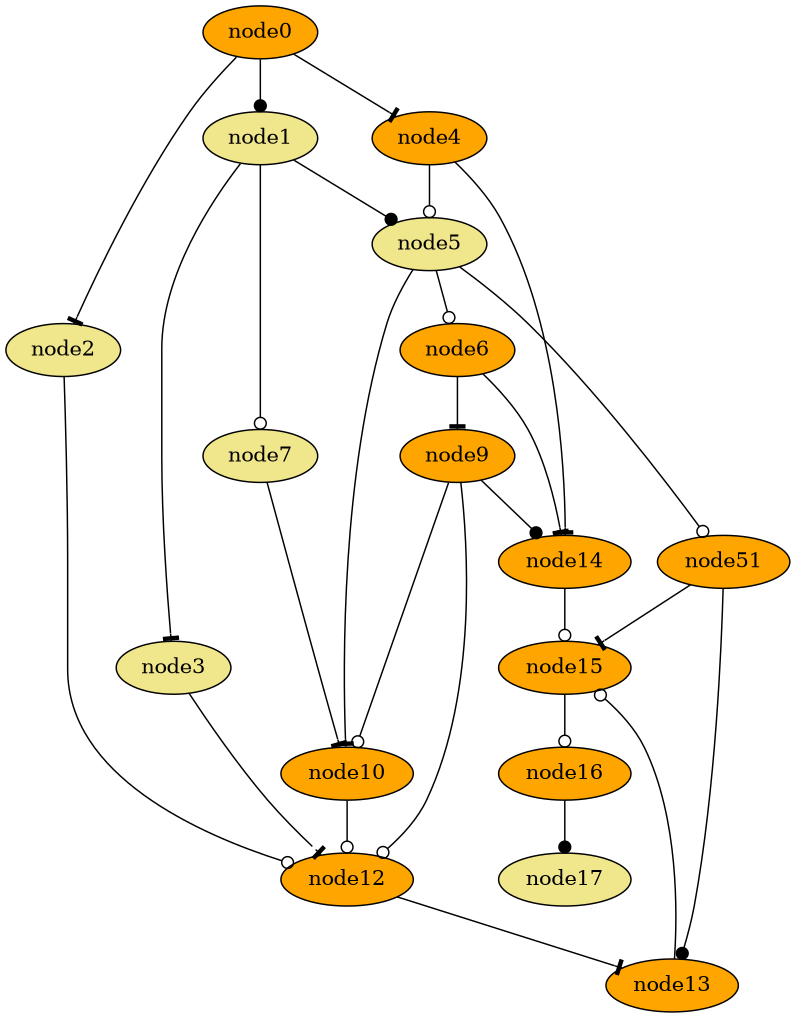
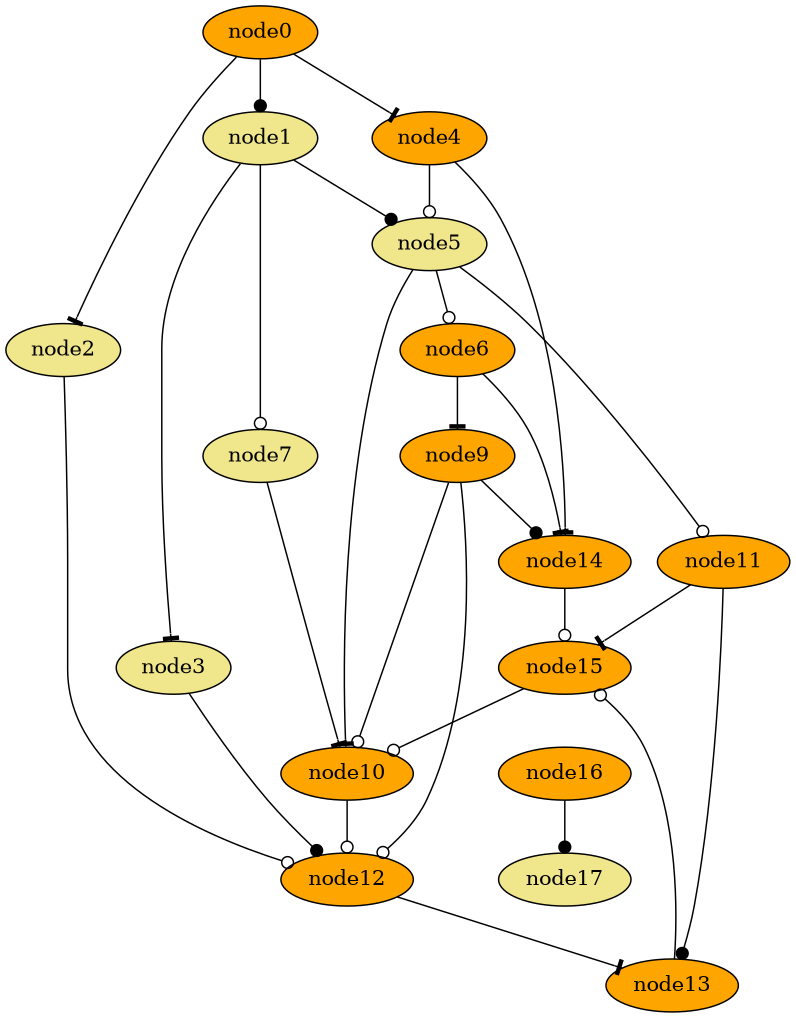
(724, 562) -> (724, 562)
(565, 715) -> (465, 717)
(246, 774) -> (246, 774)
